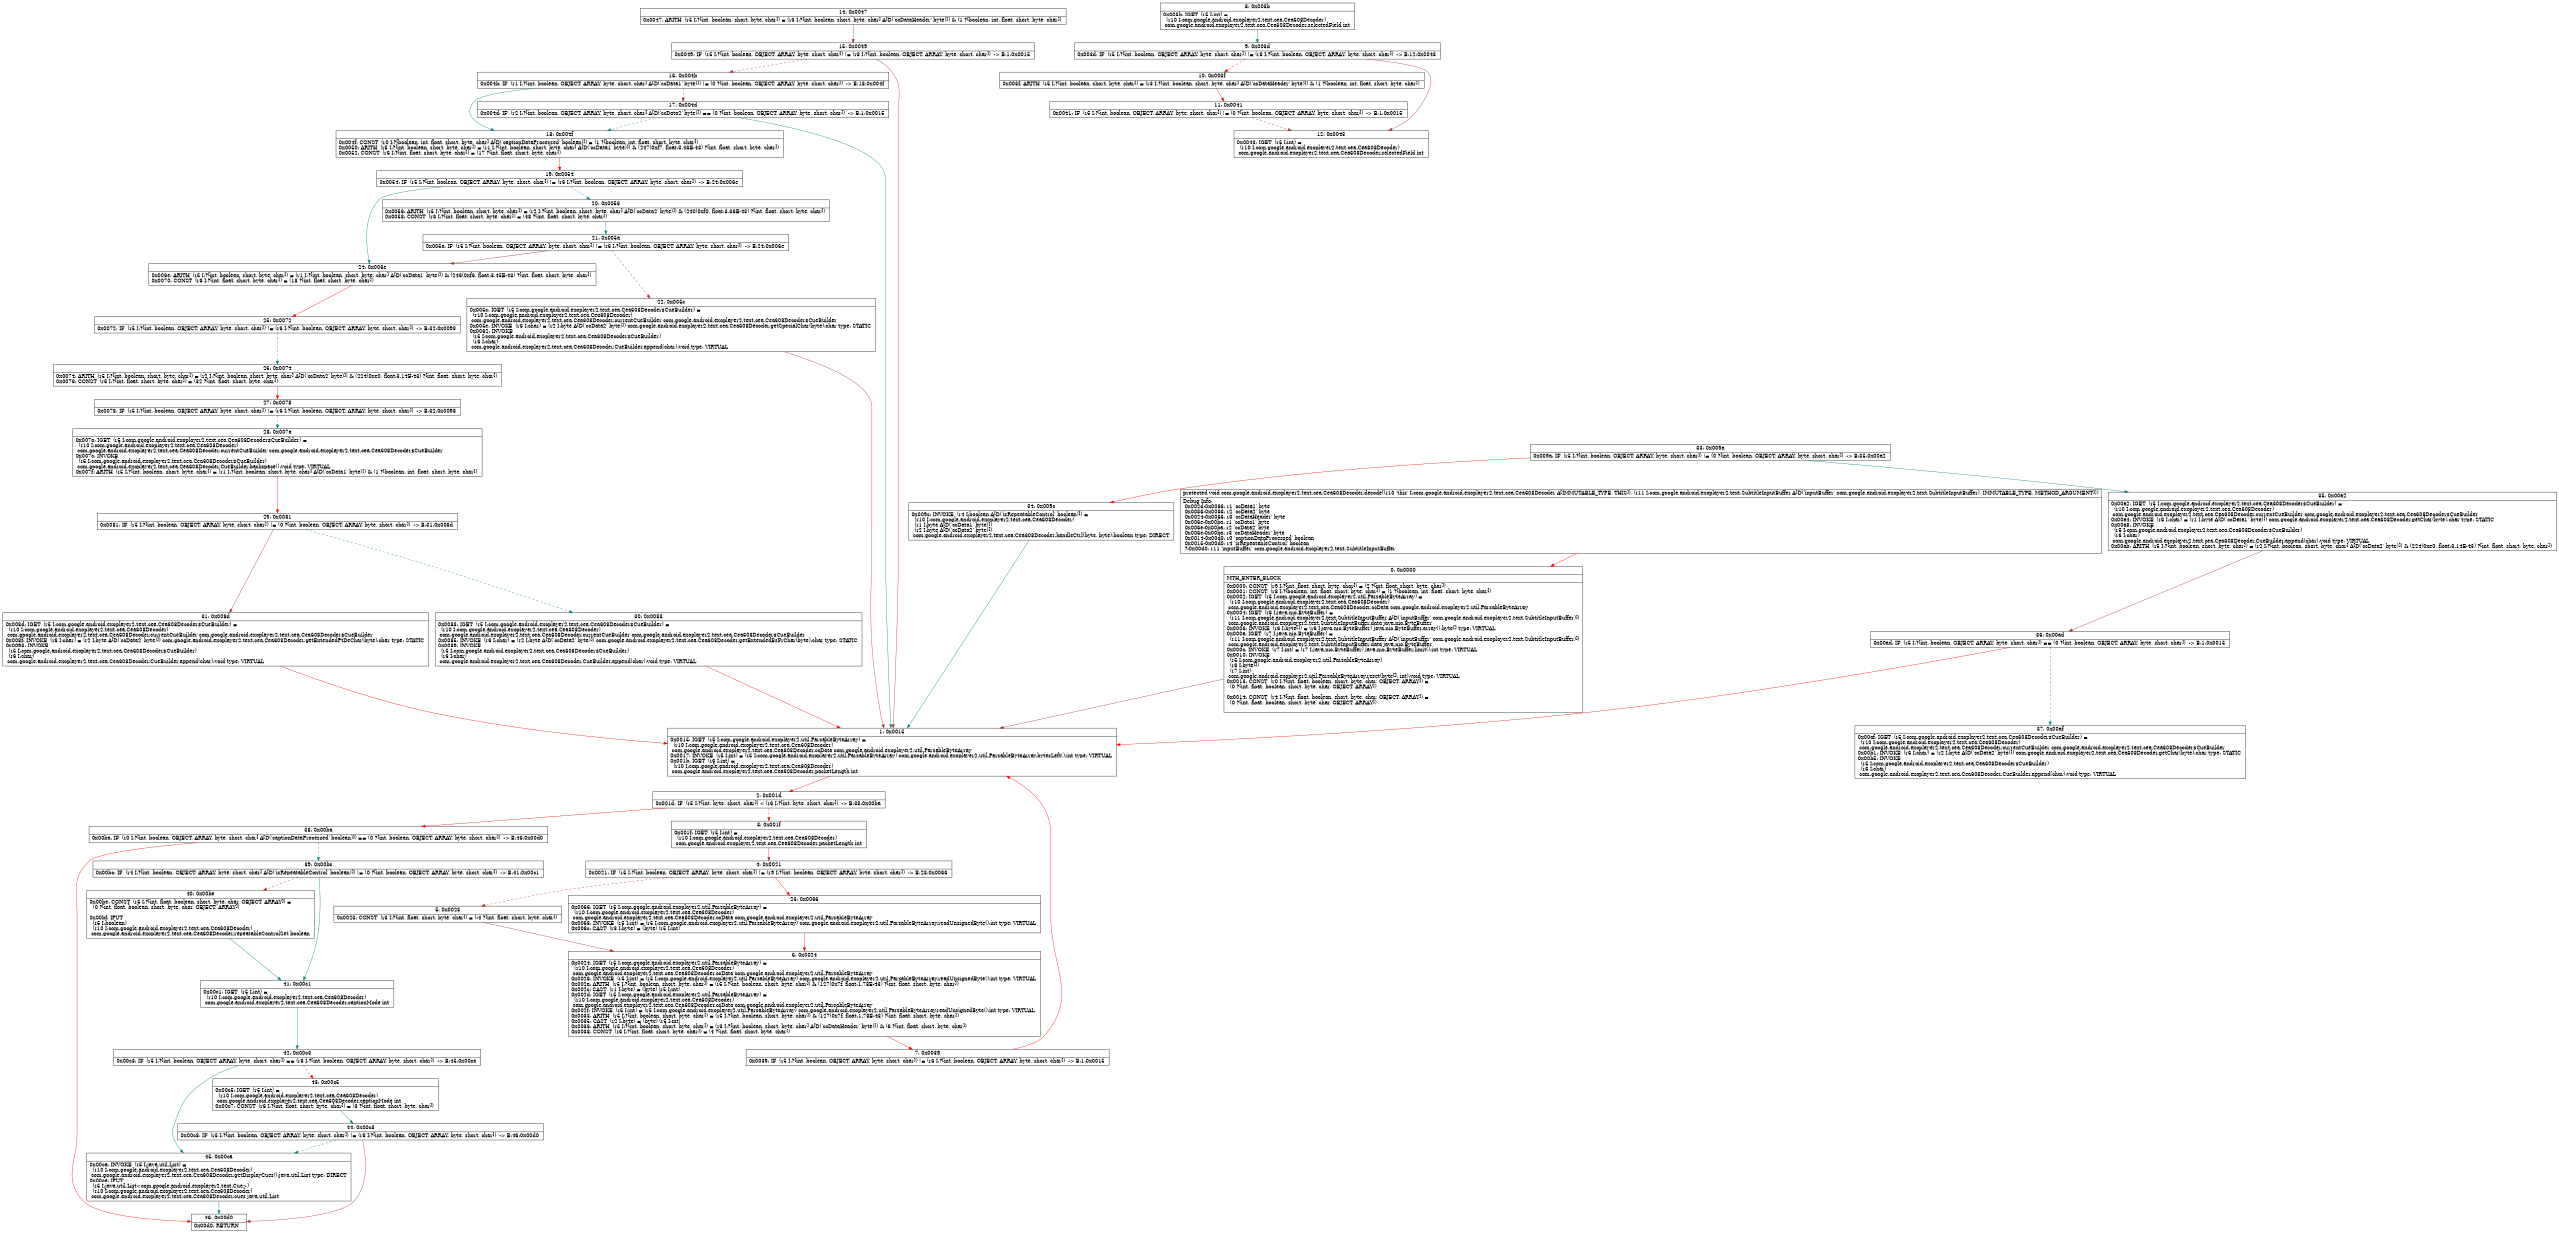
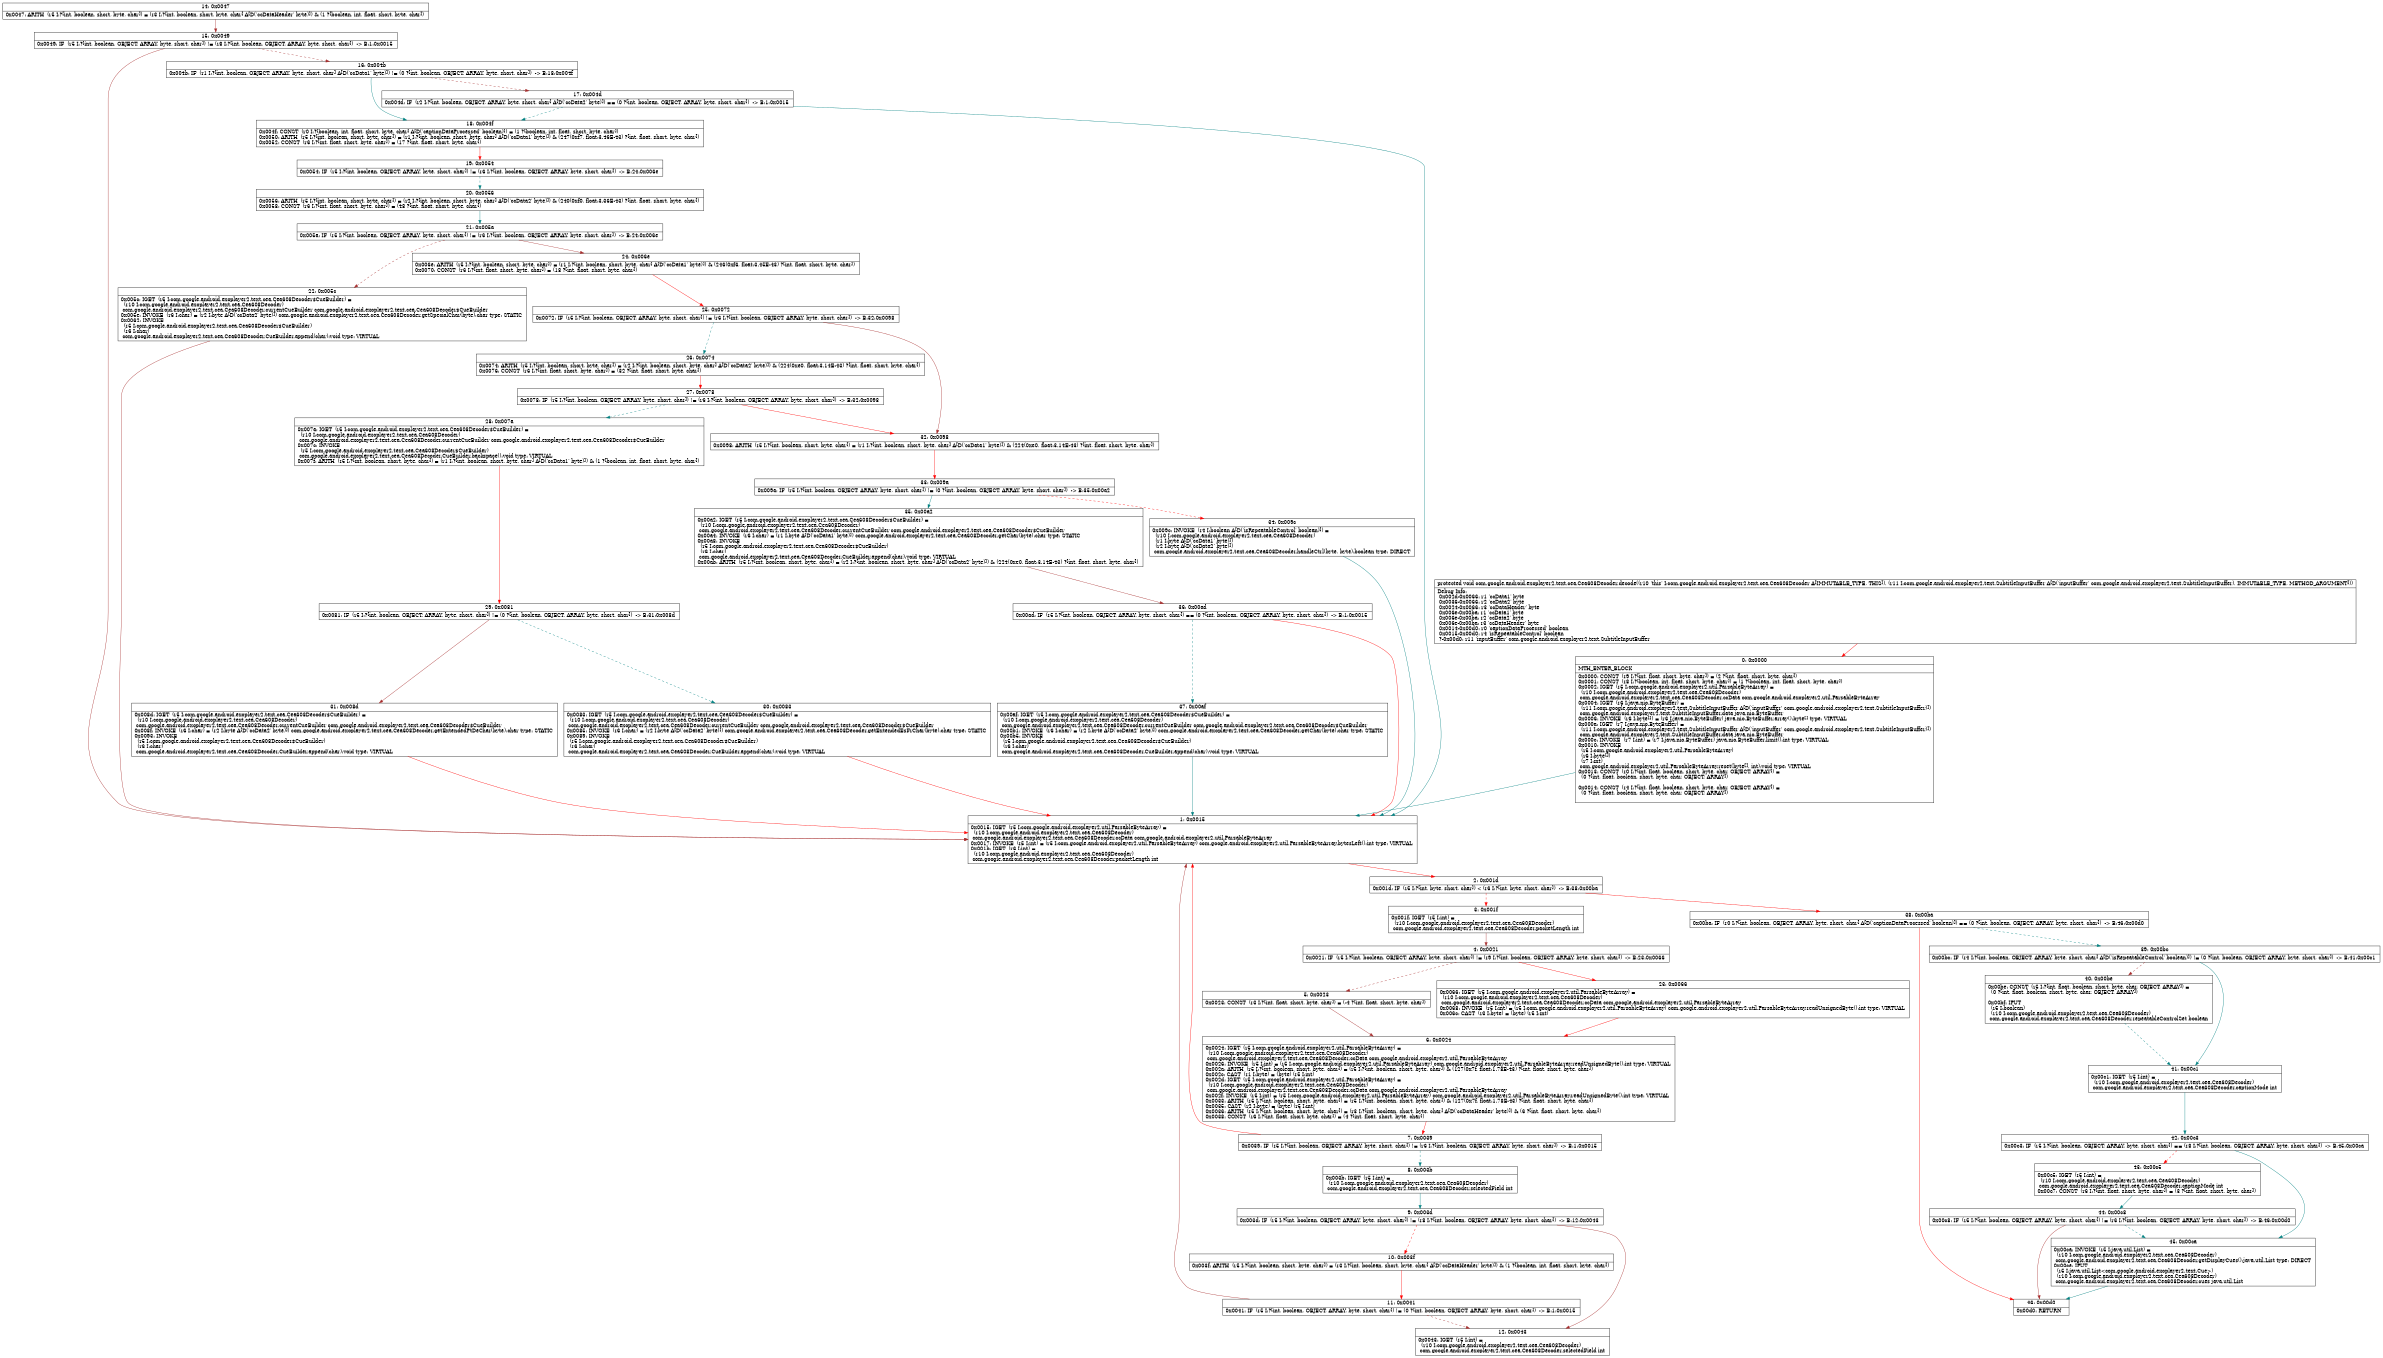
(380, 199) -> none
none -> (935, 442)
(1321, 472) -> (1120, 504)
(1114, 703) -> (1468, 796)
none -> (1193, 784)
(254, 958) -> (2146, 1043)
none -> (1179, 1111)
none -> (1420, 1157)
